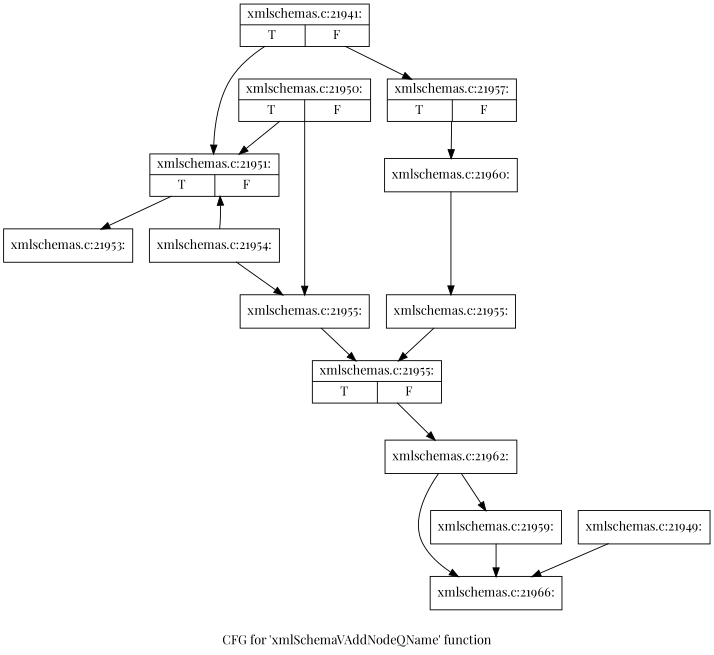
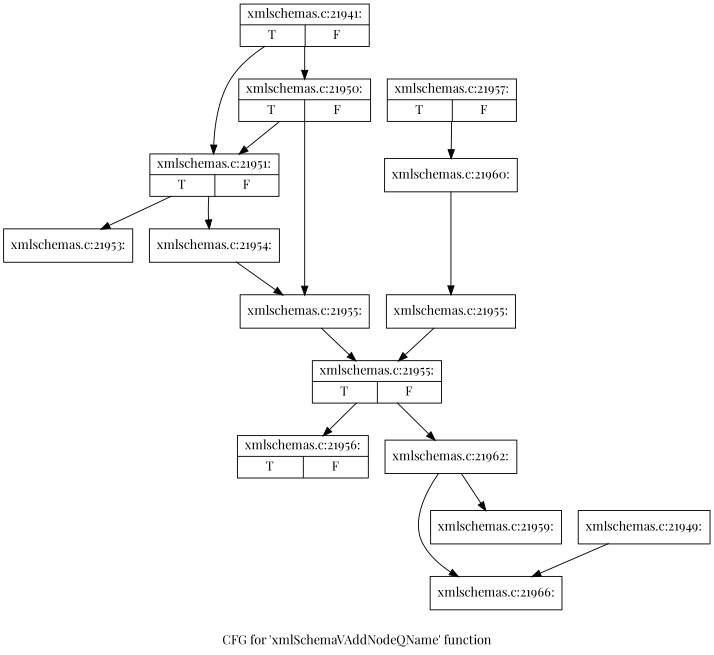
(374, 61) -> (305, 58)
(220, 217) -> (208, 208)
none -> (303, 457)
(496, 556) -> none
